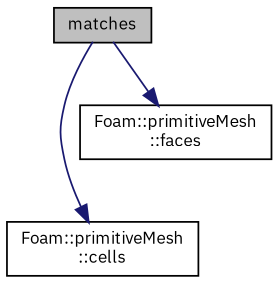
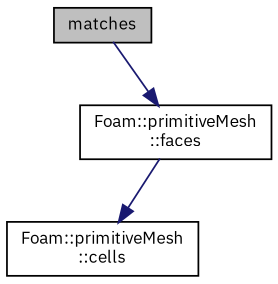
(61, 123) -> (144, 183)
